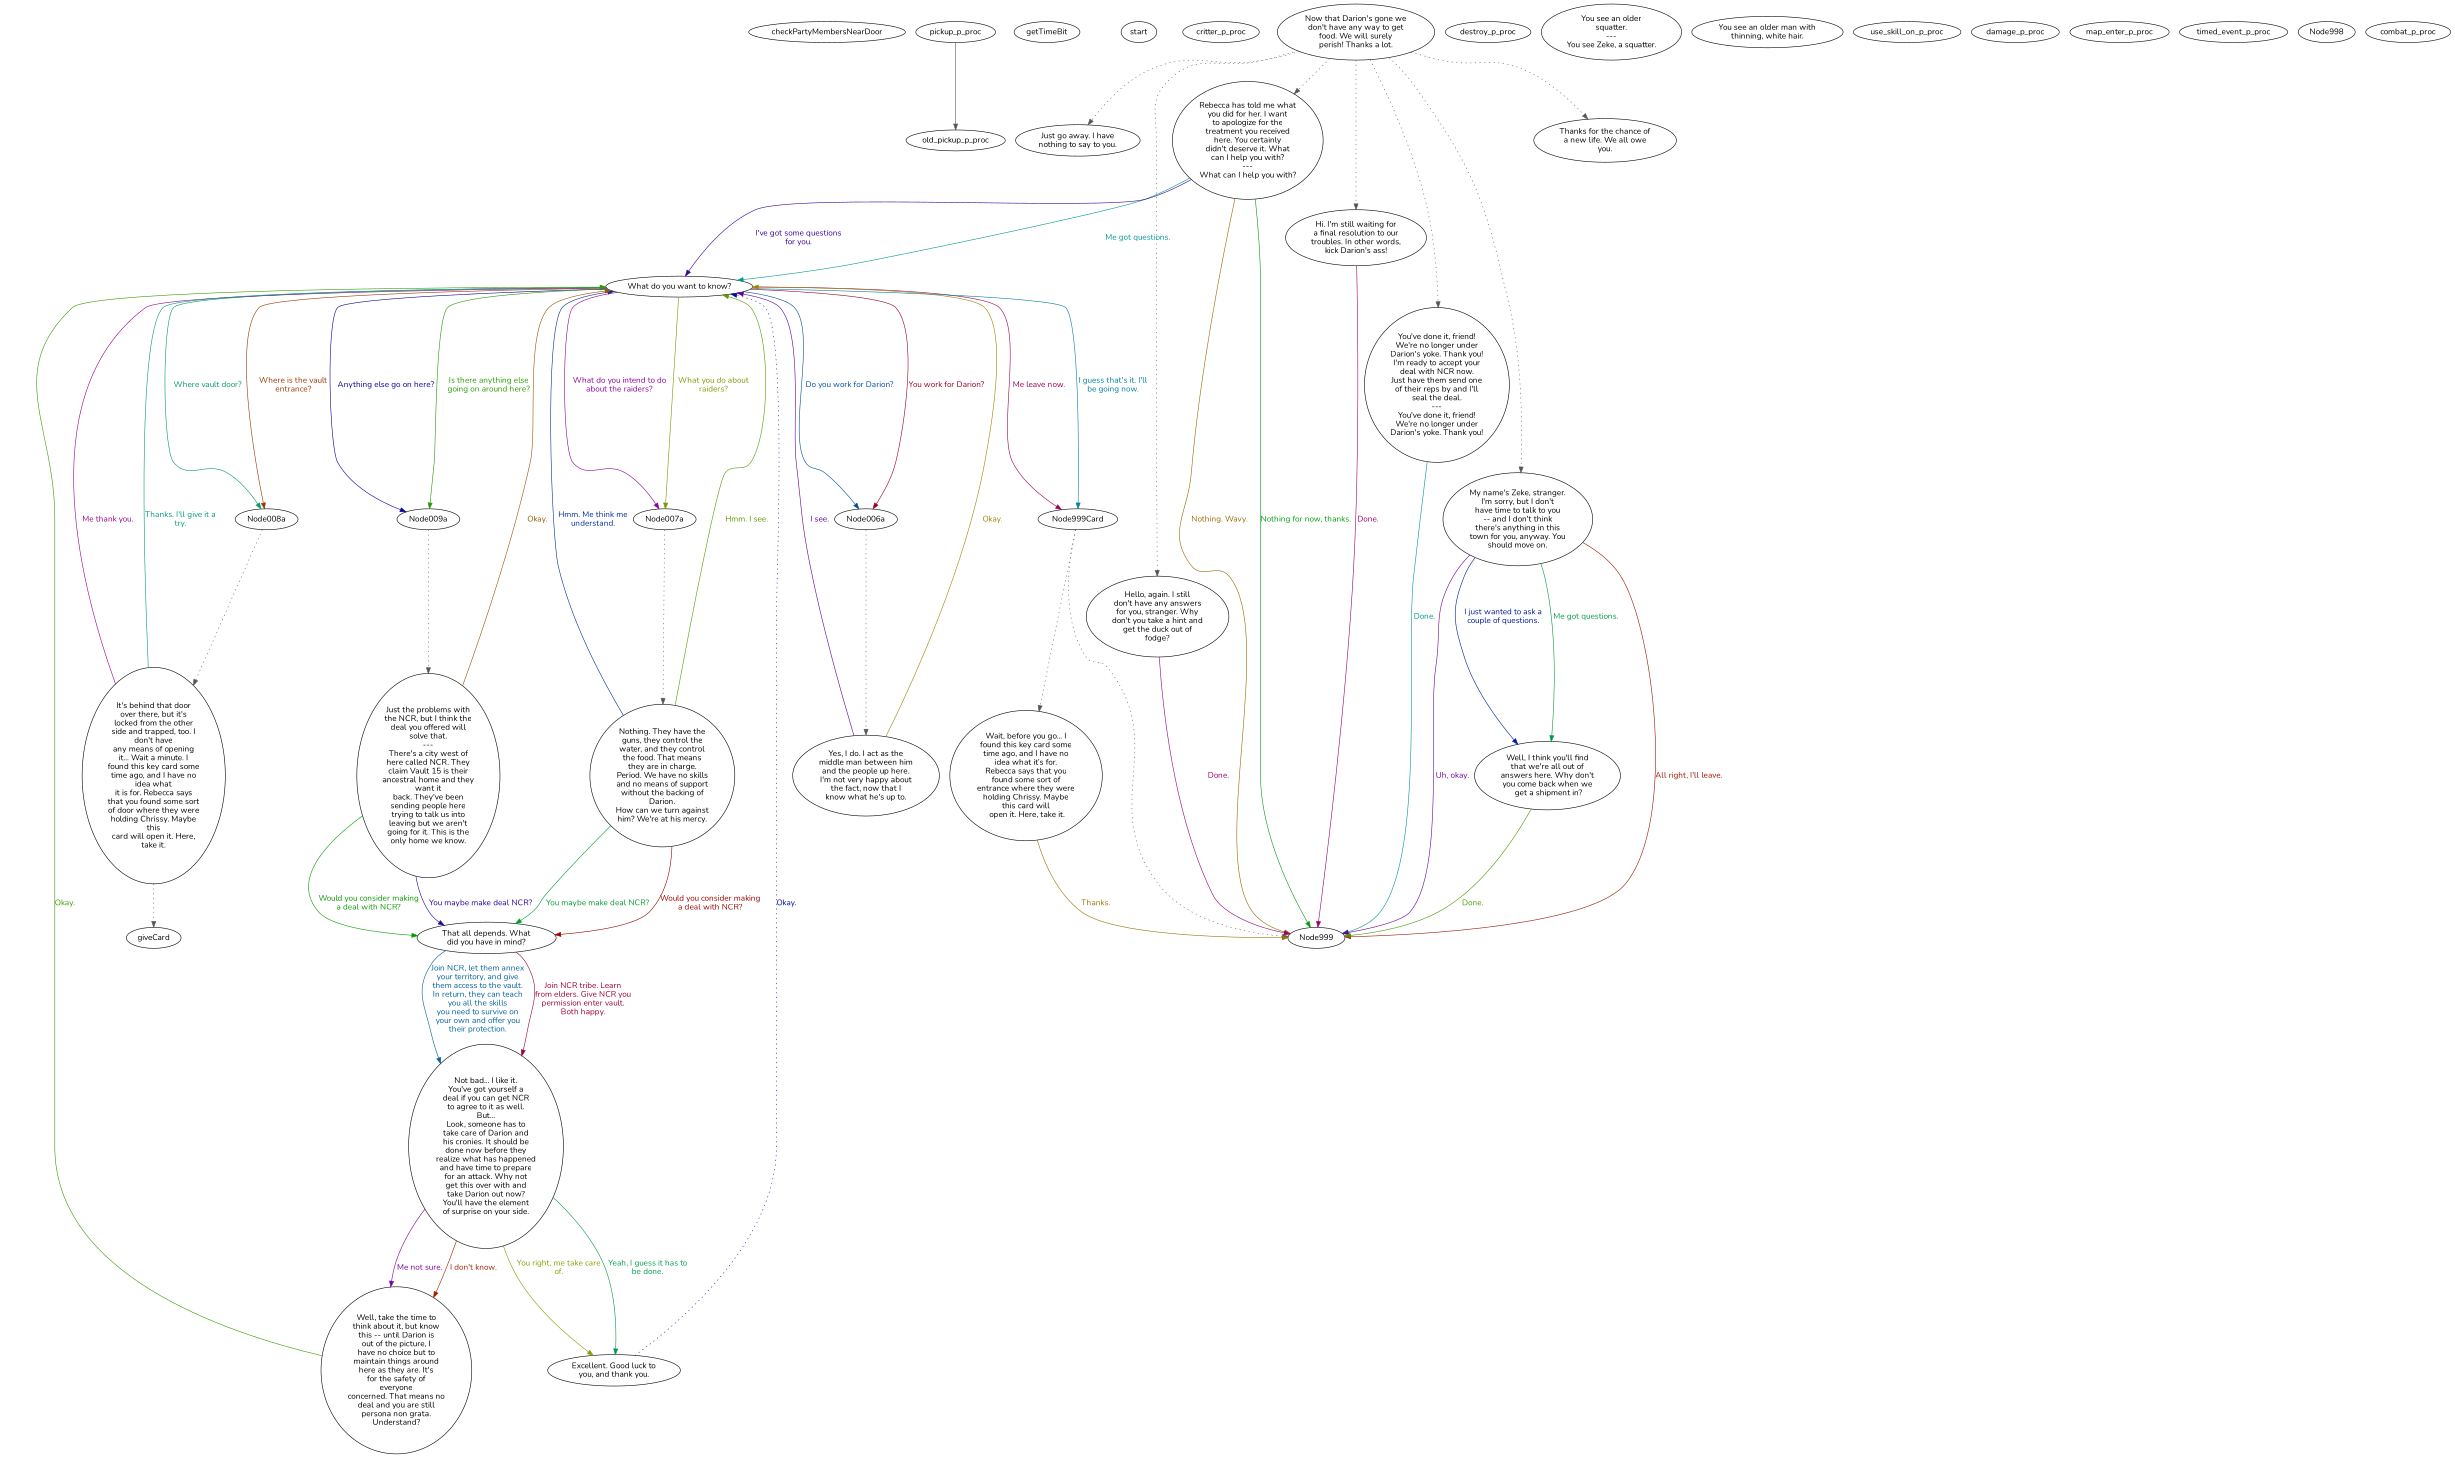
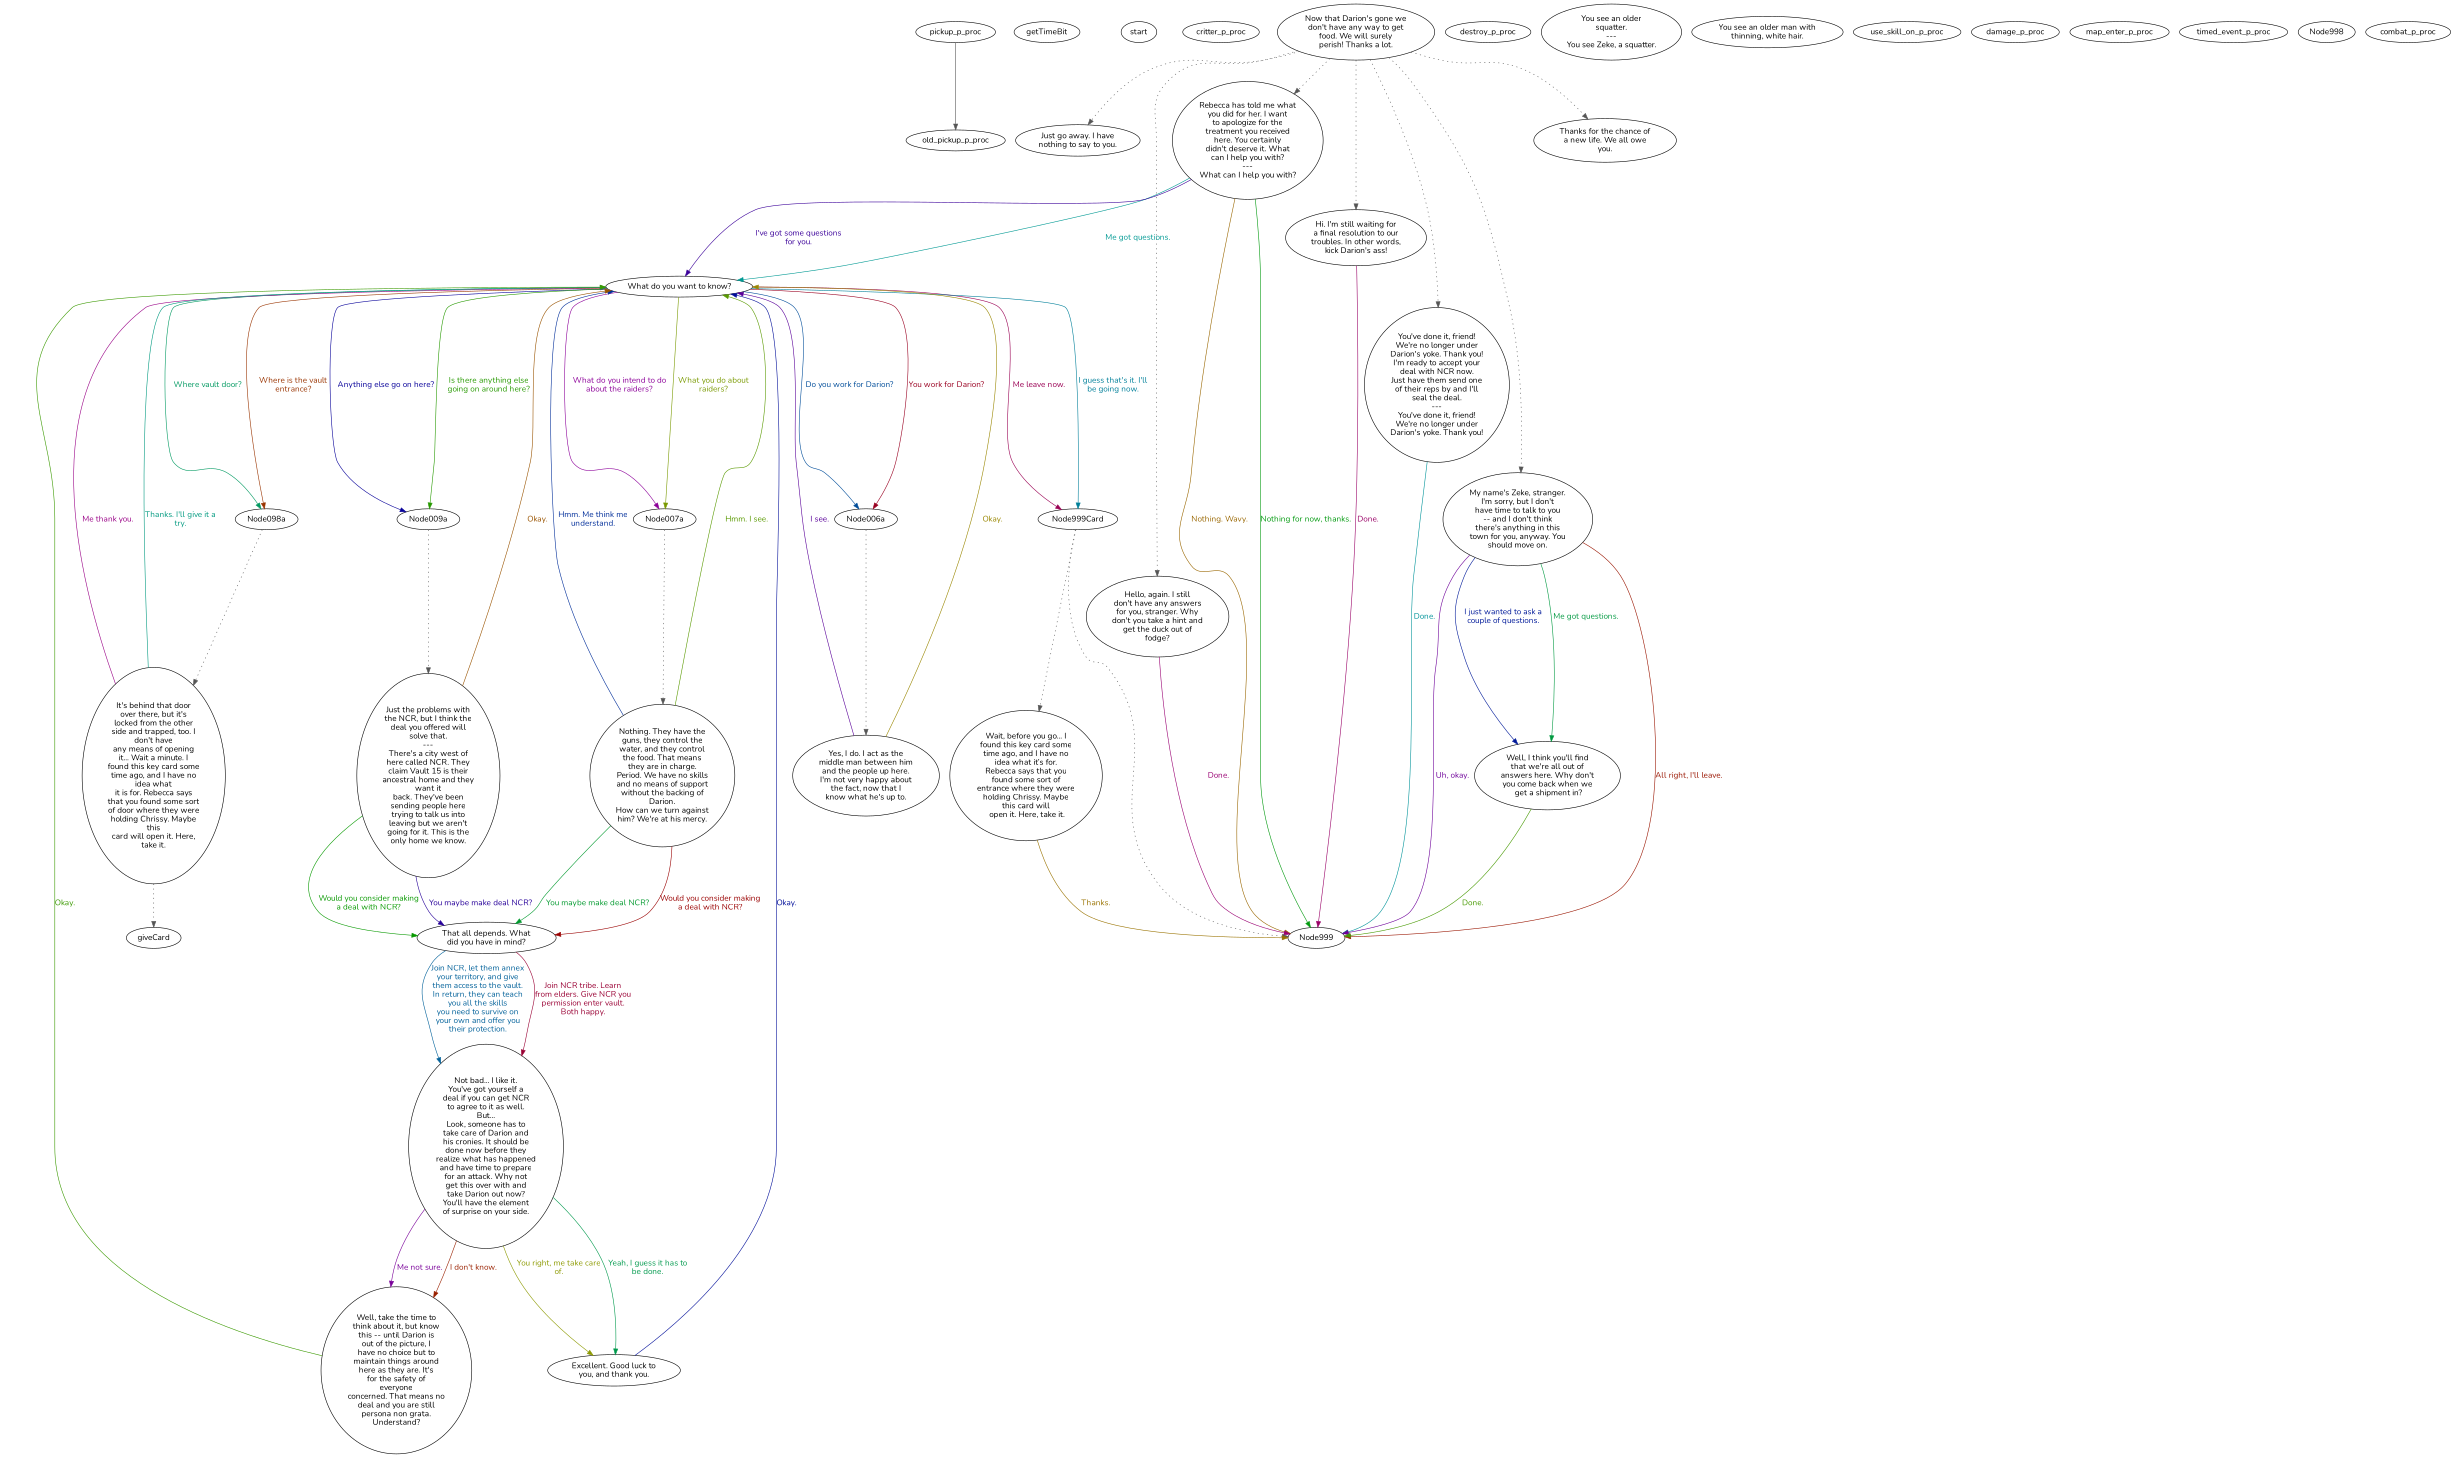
(827, 32) -> none
(267, 519) -> (267, 519)
(776, 841) -> (776, 841)
